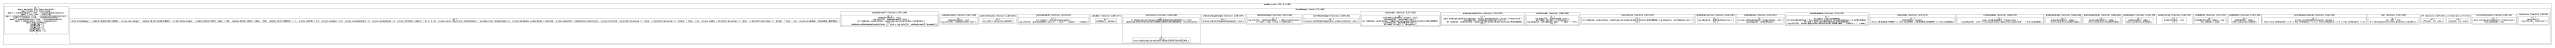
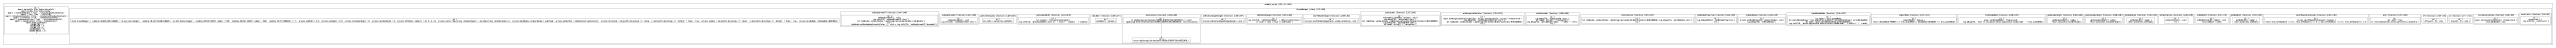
(1715, 20) -> (1716, 20)
